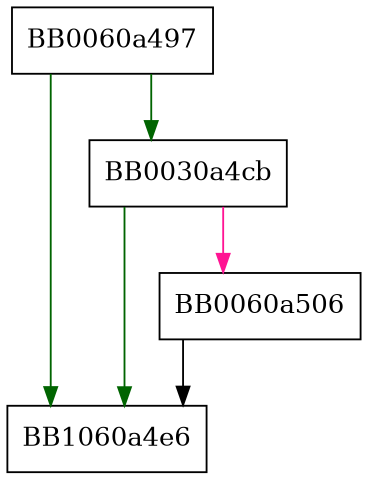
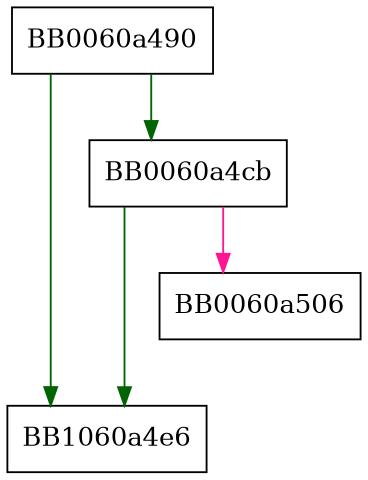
(113, 41) -> (113, 41)
(188, 173) -> (188, 173)
(183, 363) -> none
